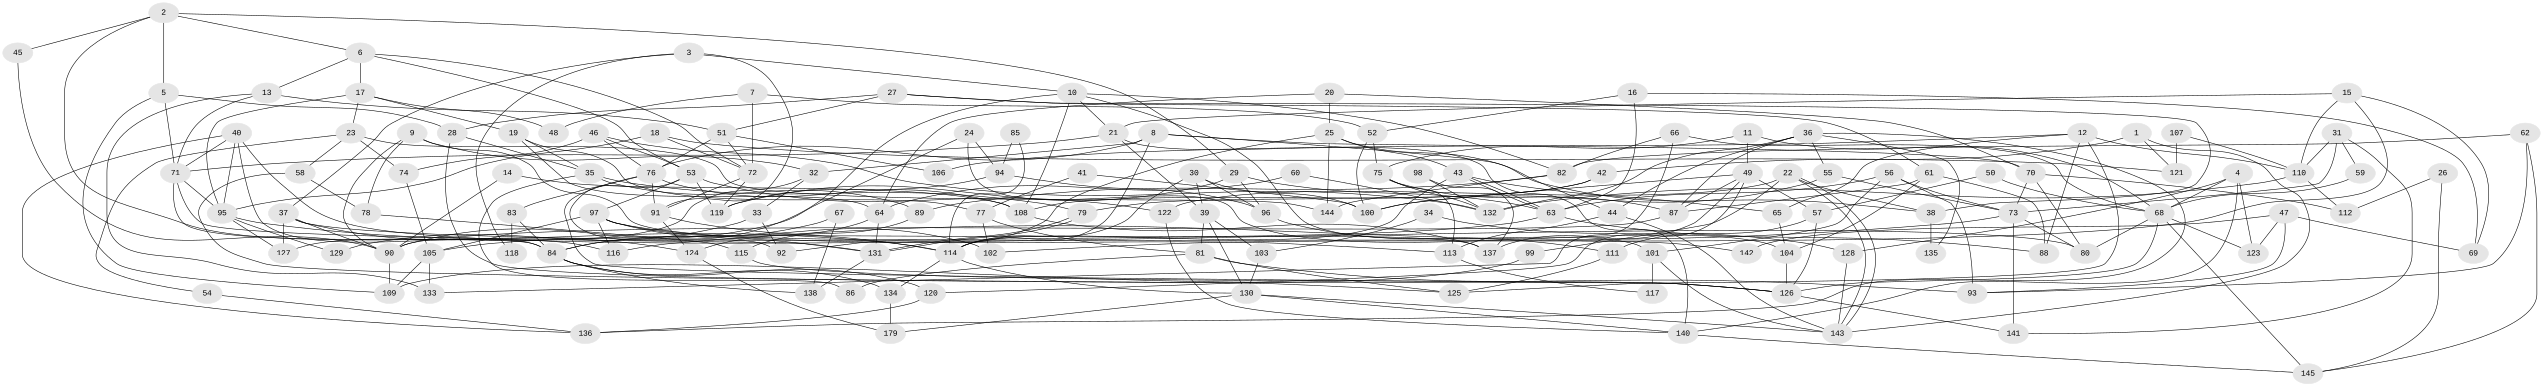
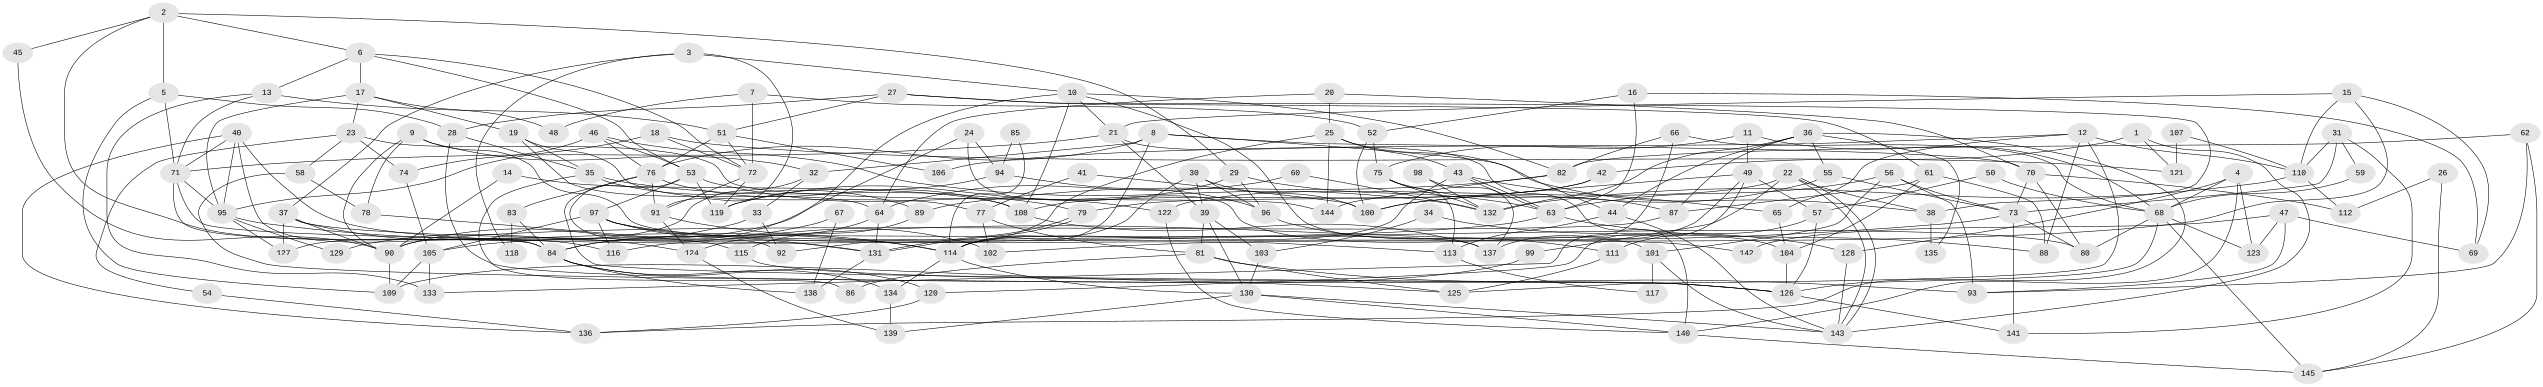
(1711, 193) -> none
(891, 334) -> (891, 334)
